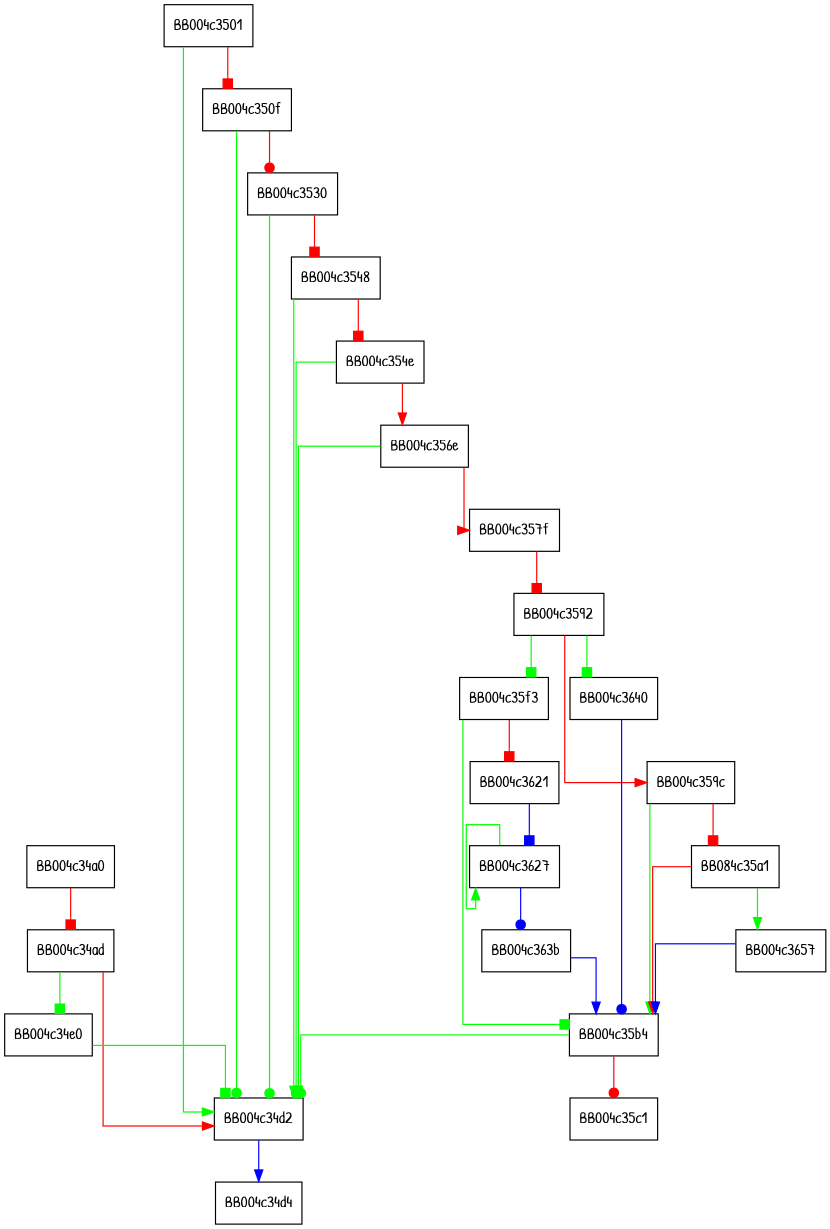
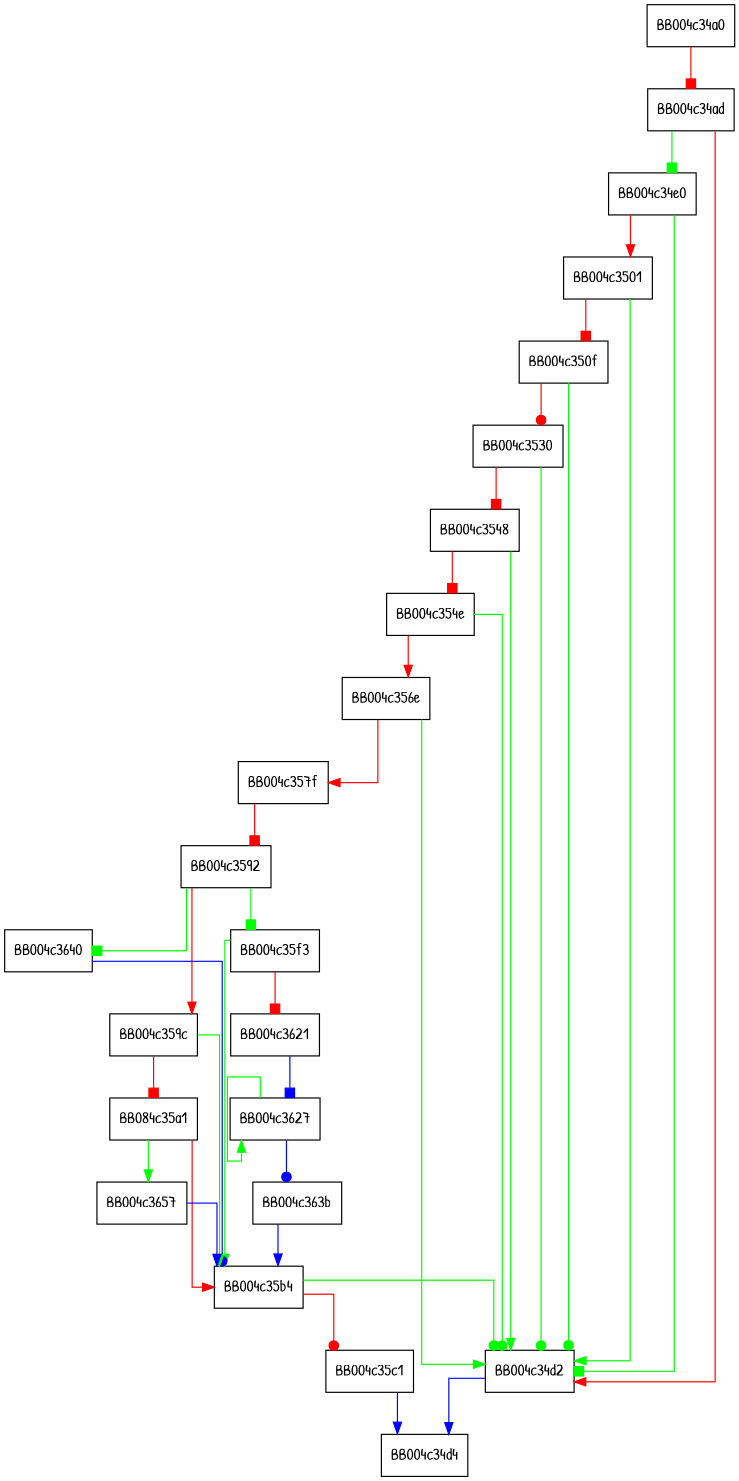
none -> (630, 230)
(463, 920) -> (225, 1094)
none -> (397, 1407)
